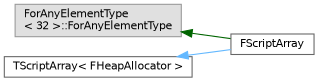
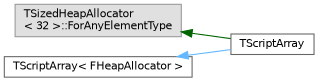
(98, 21) -> (98, 21)
(272, 44) -> (272, 44)
